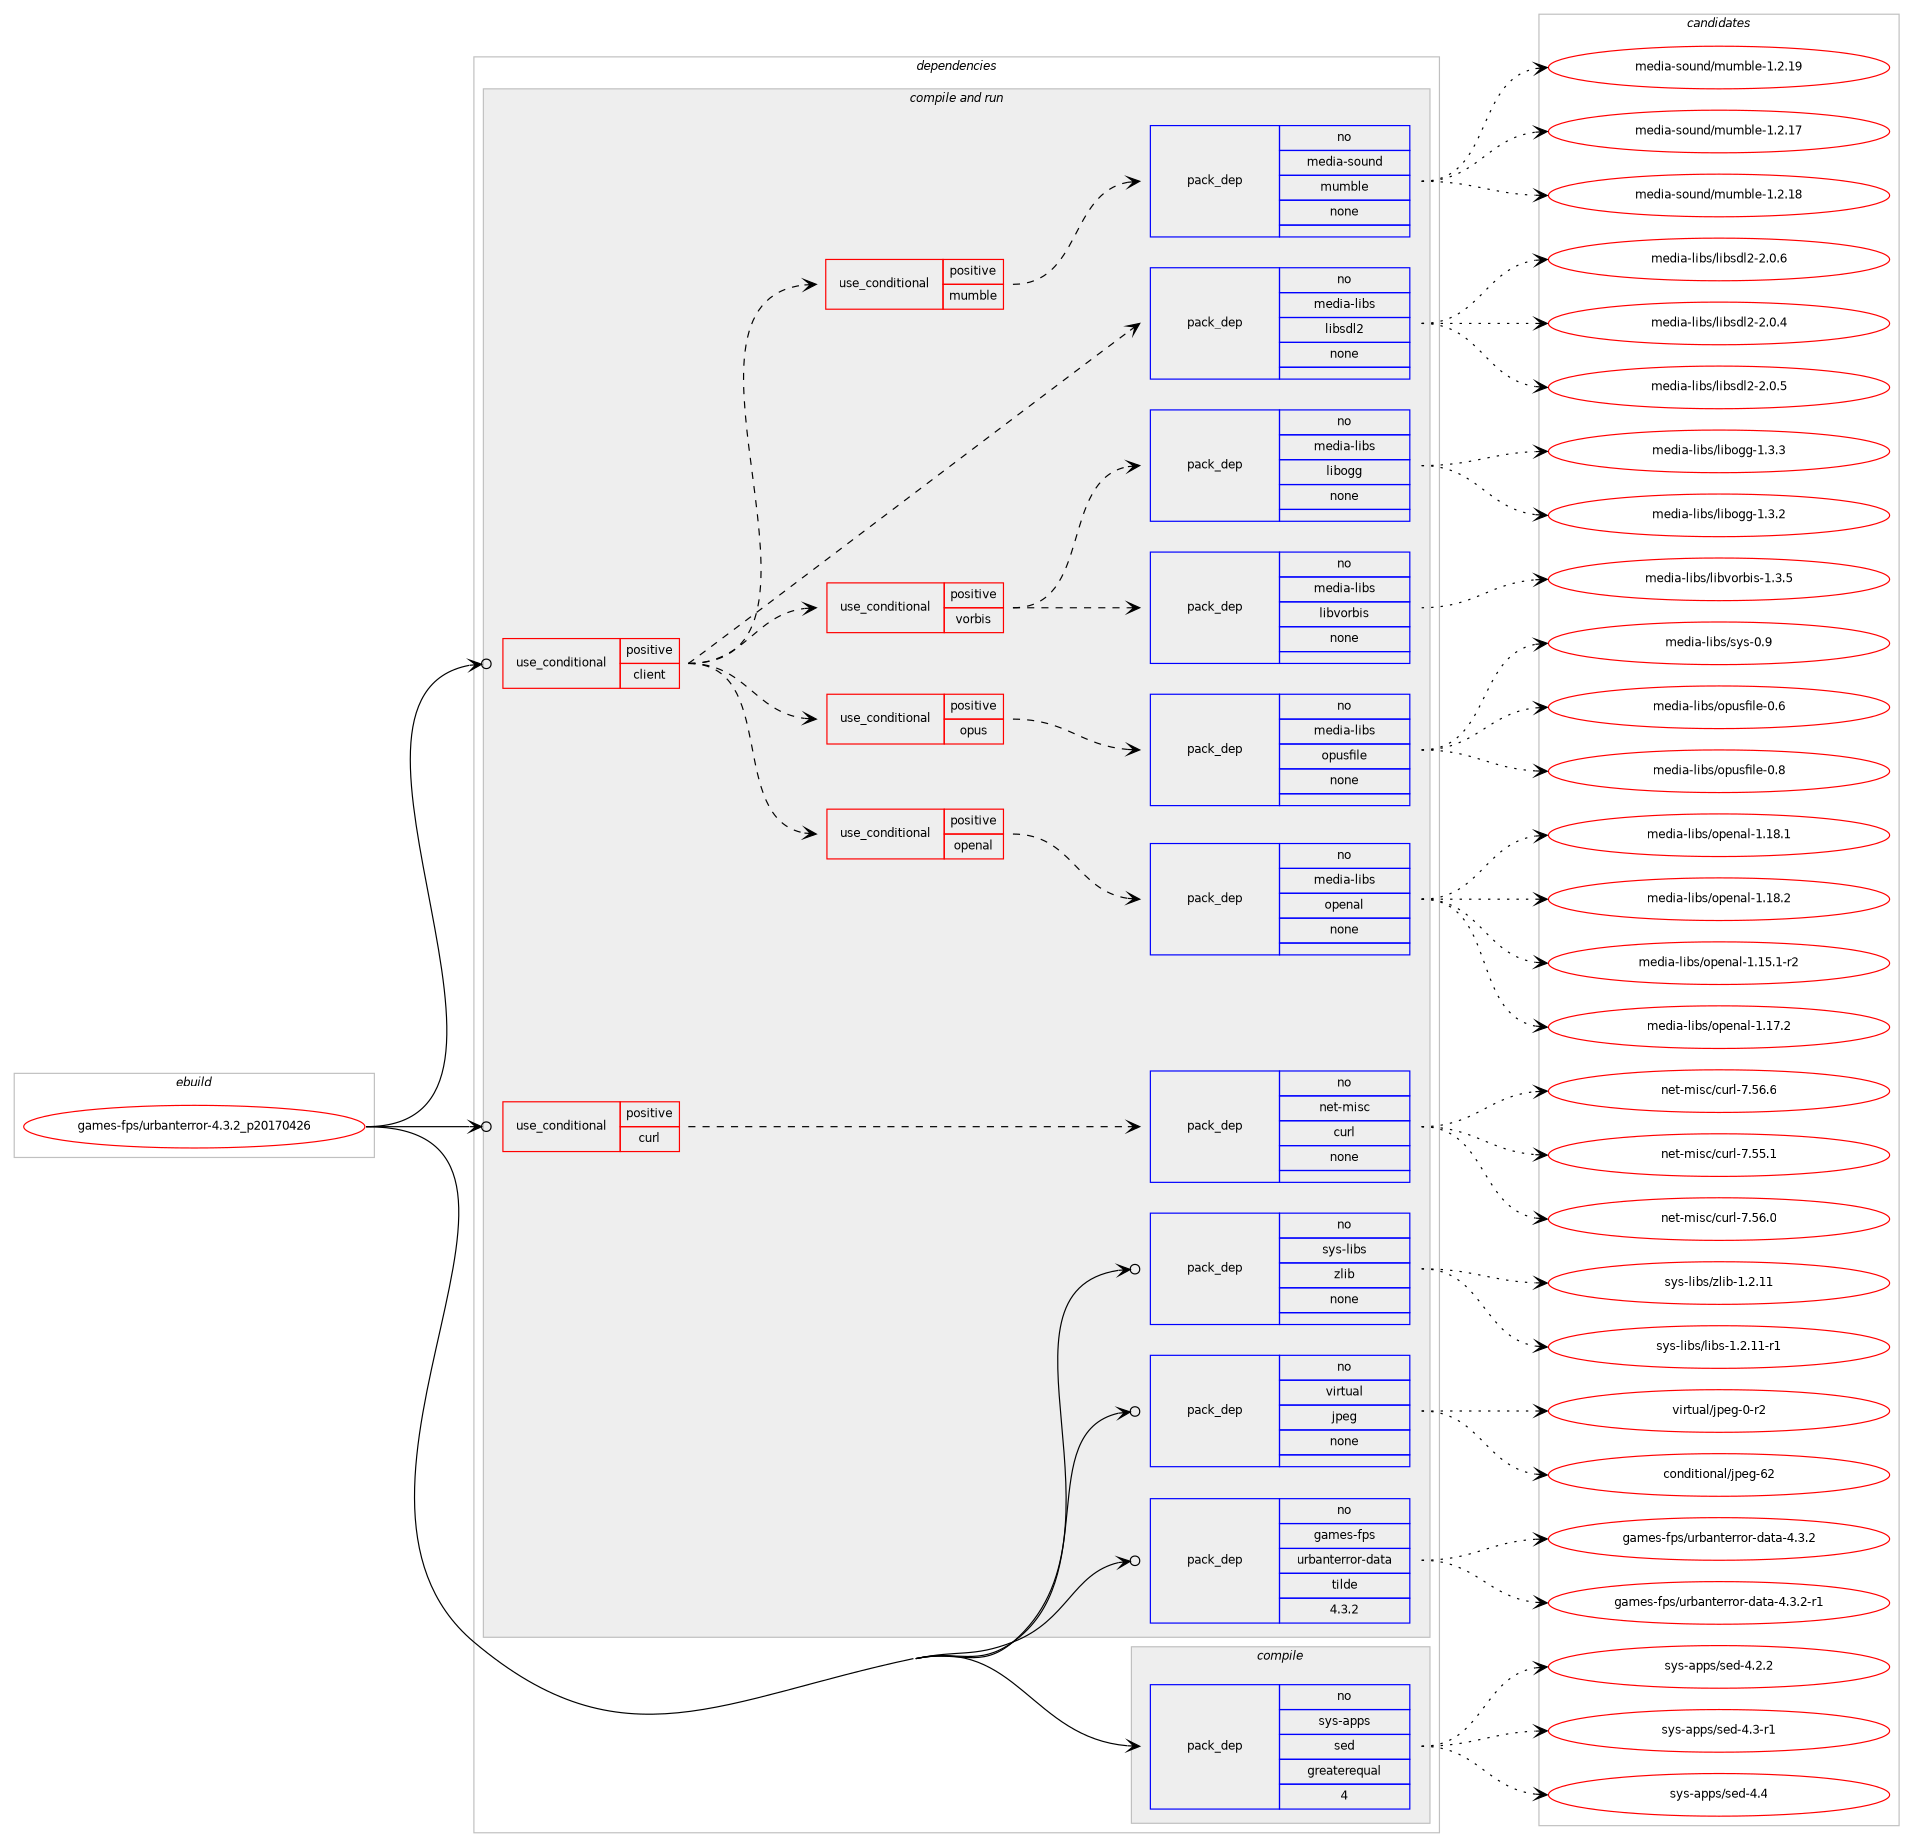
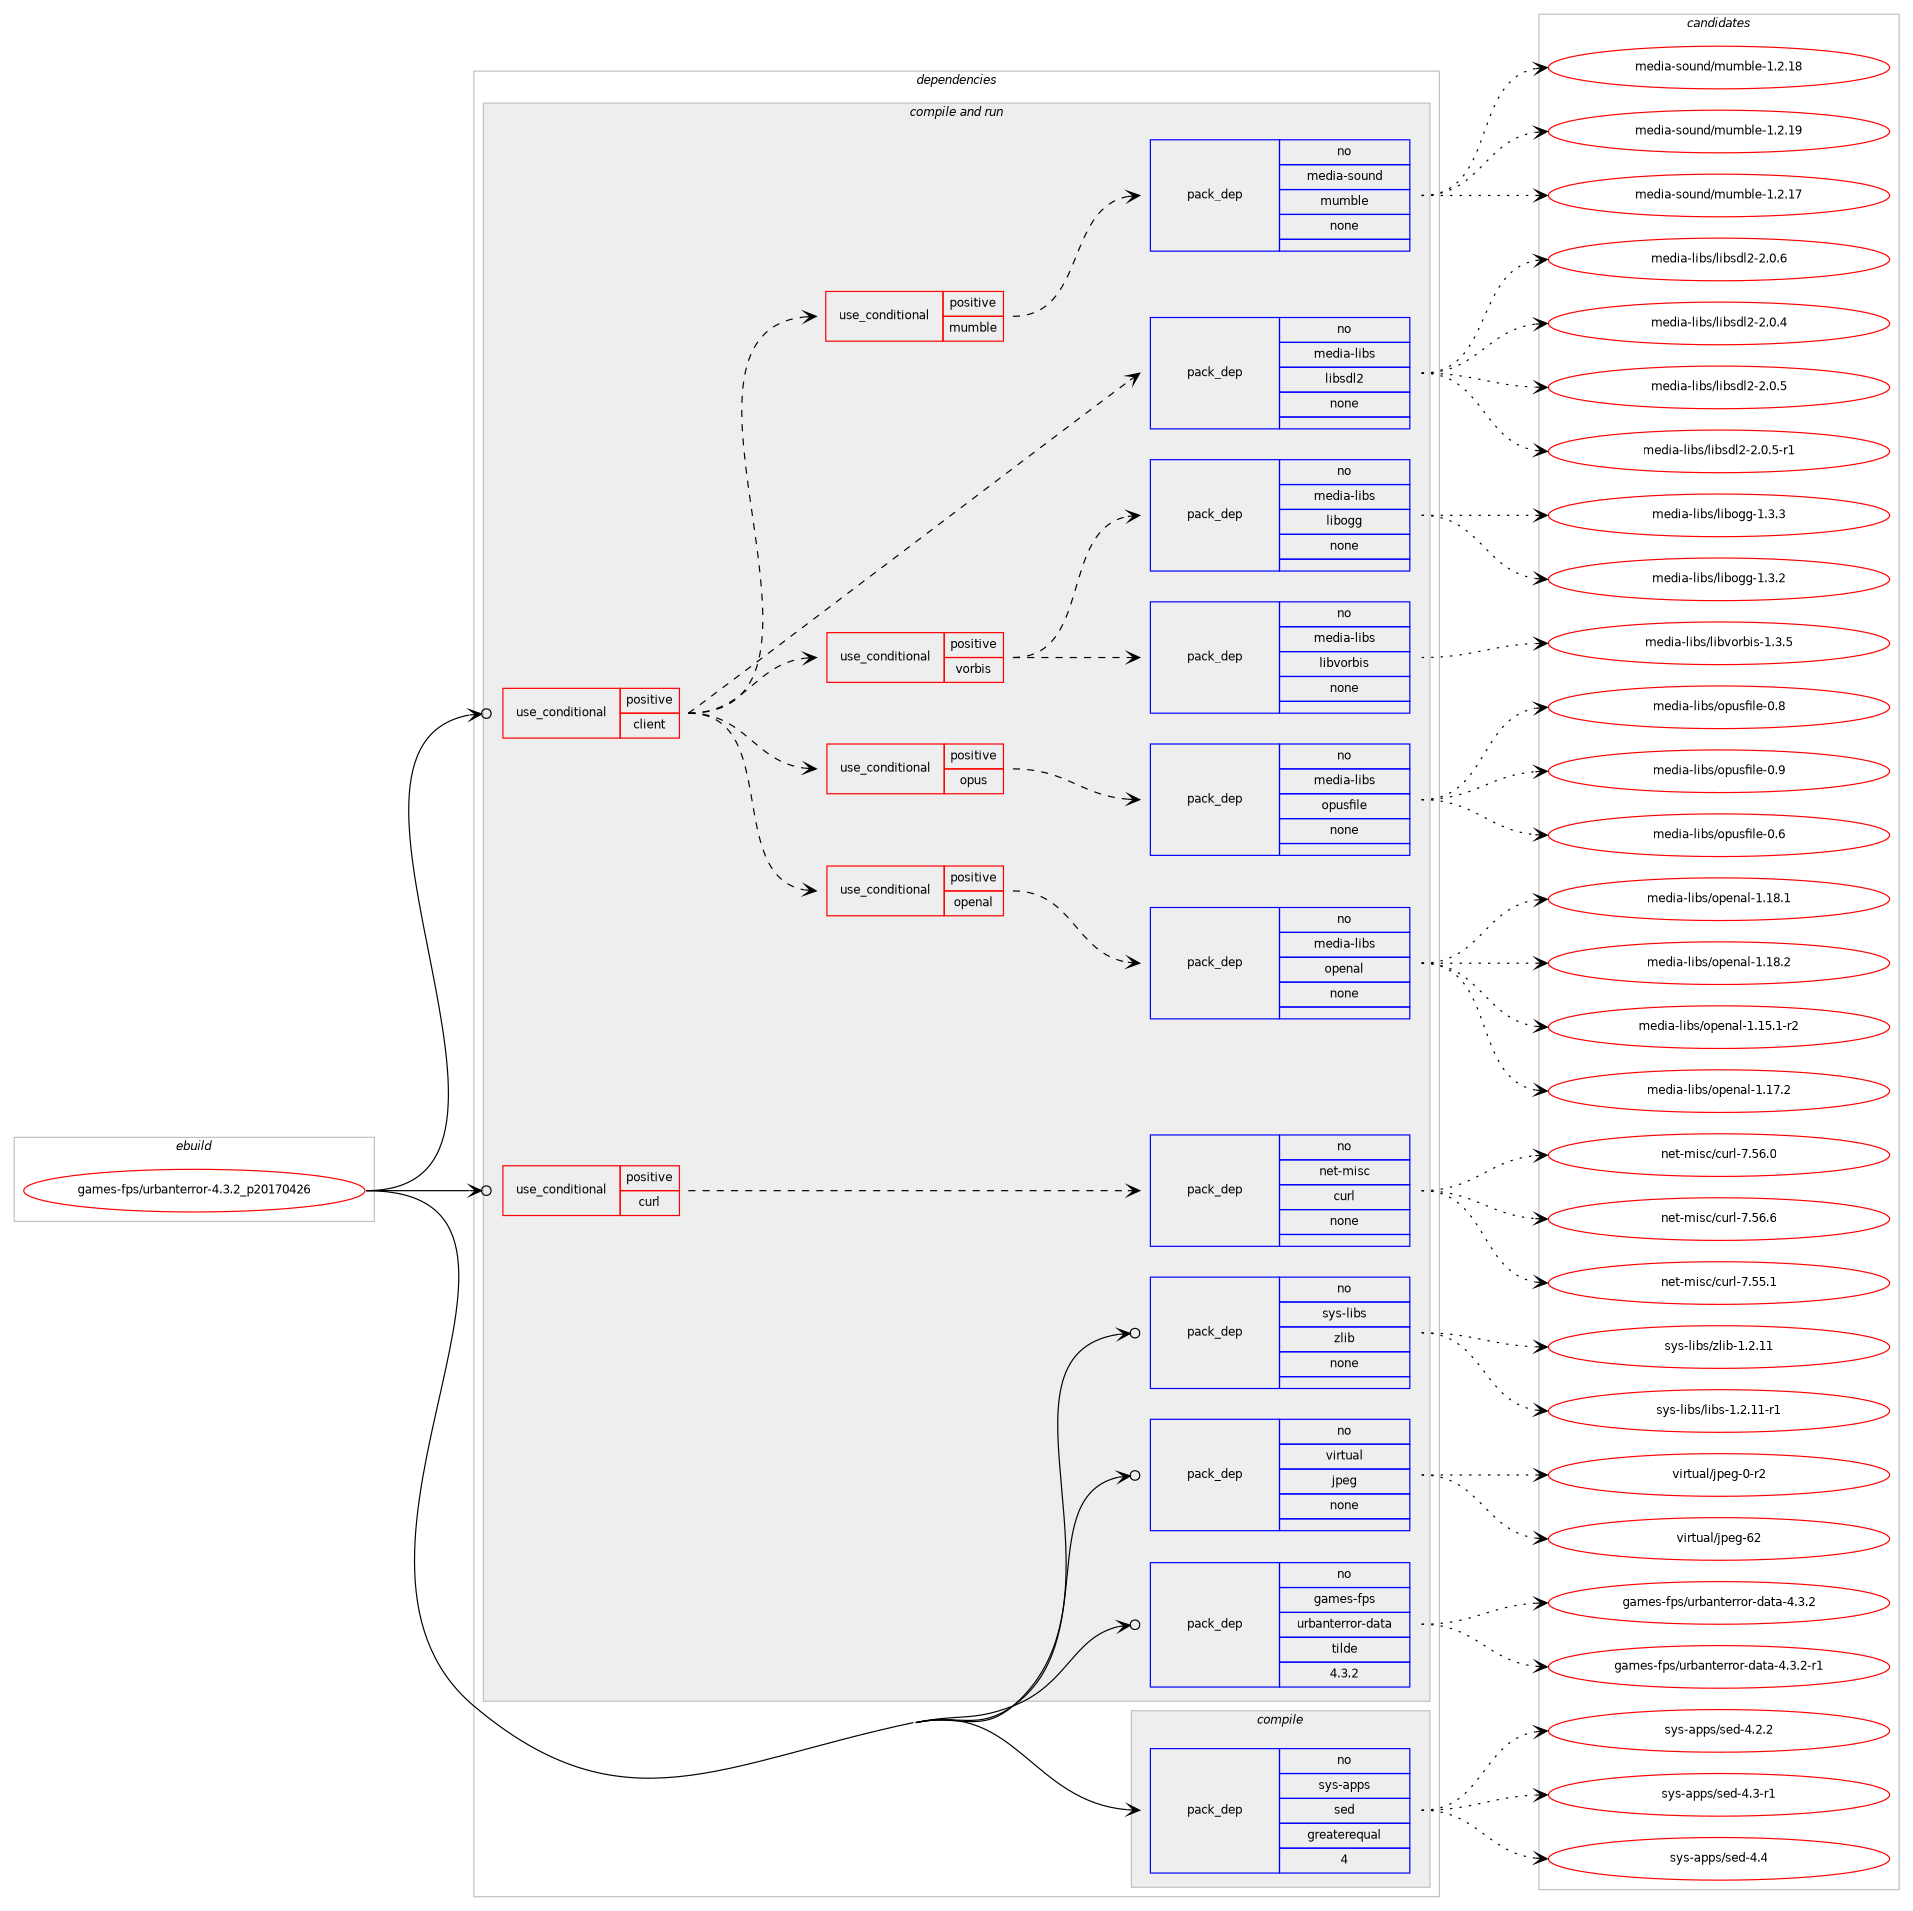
none -> (1719, 451)
(1719, 643) -> (1719, 771)
(1719, 1475) -> (1719, 1539)
